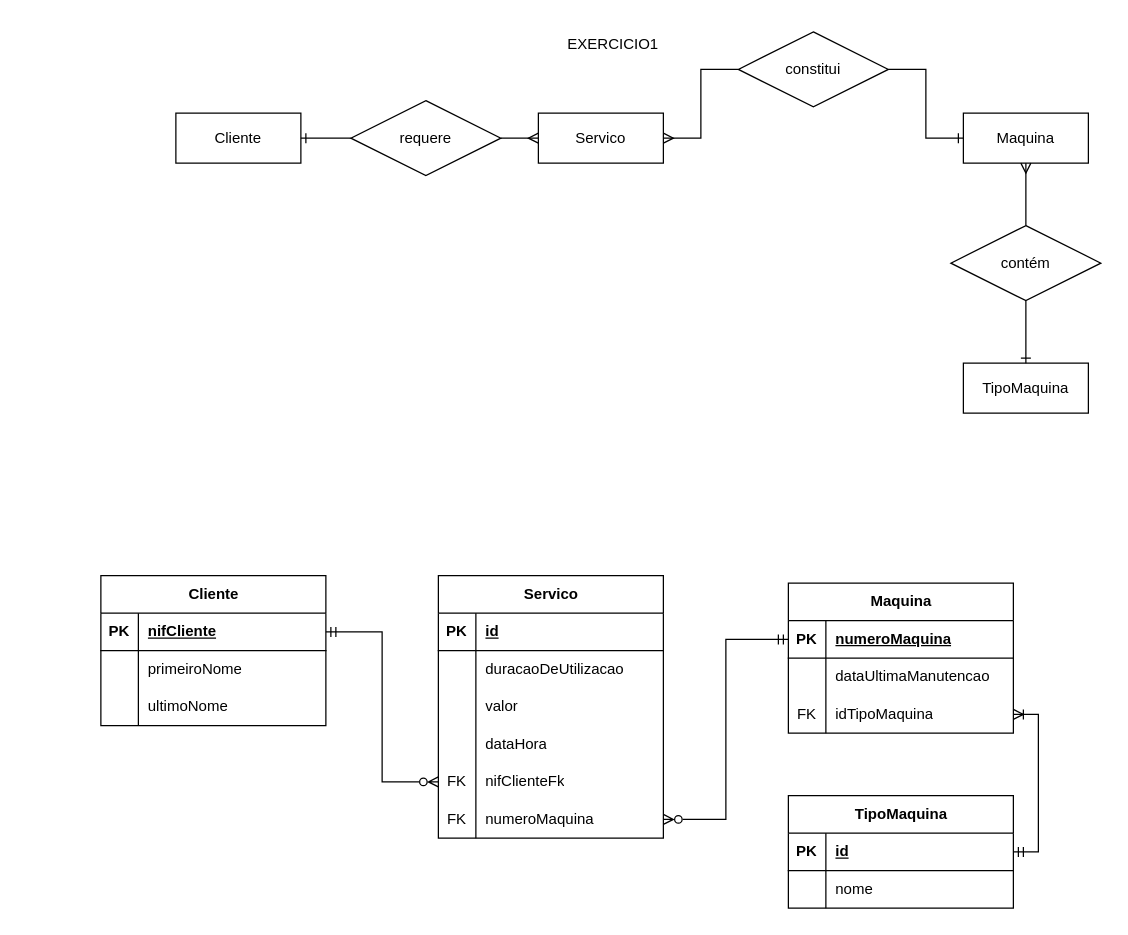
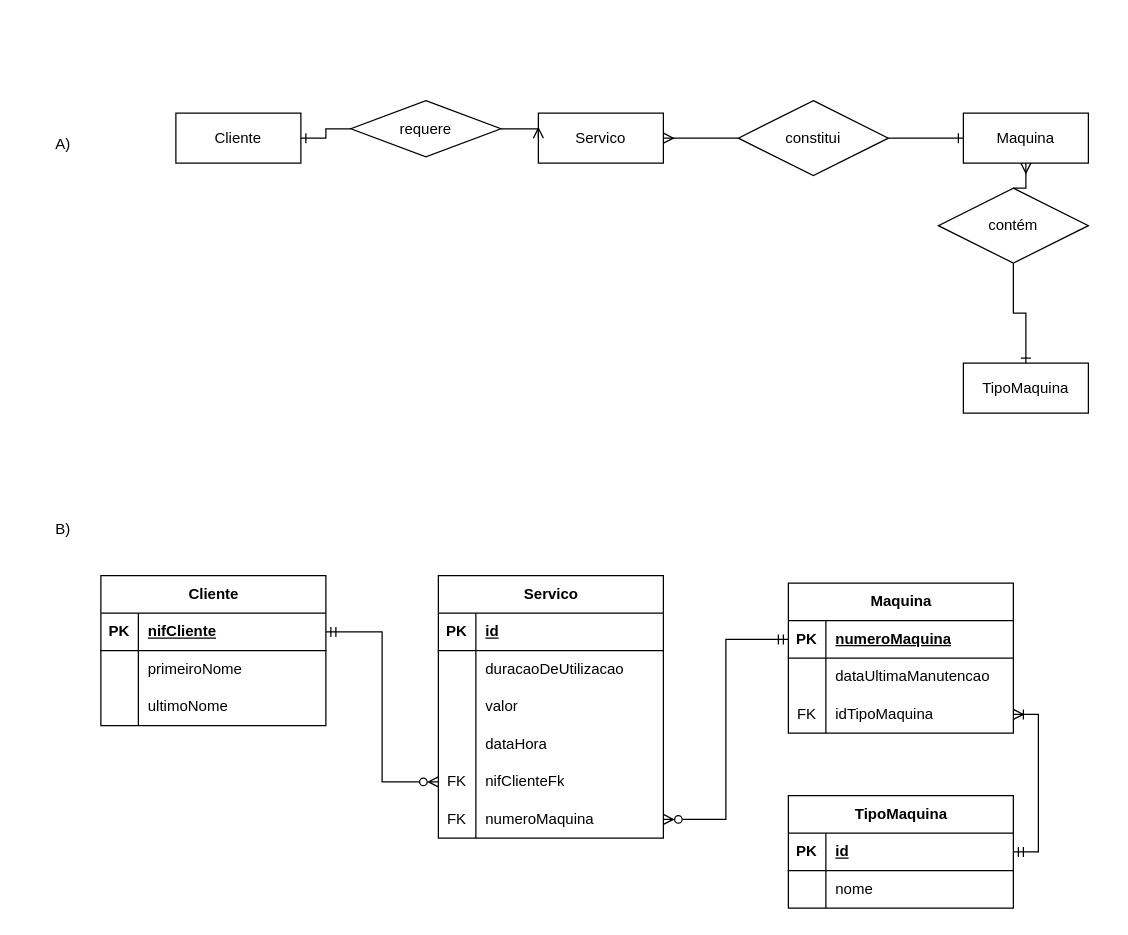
(613, 44) -> none
(813, 69) -> (813, 138)
(426, 138) -> (426, 129)
none -> (63, 144)
(1026, 263) -> (1013, 226)
none -> (63, 529)
